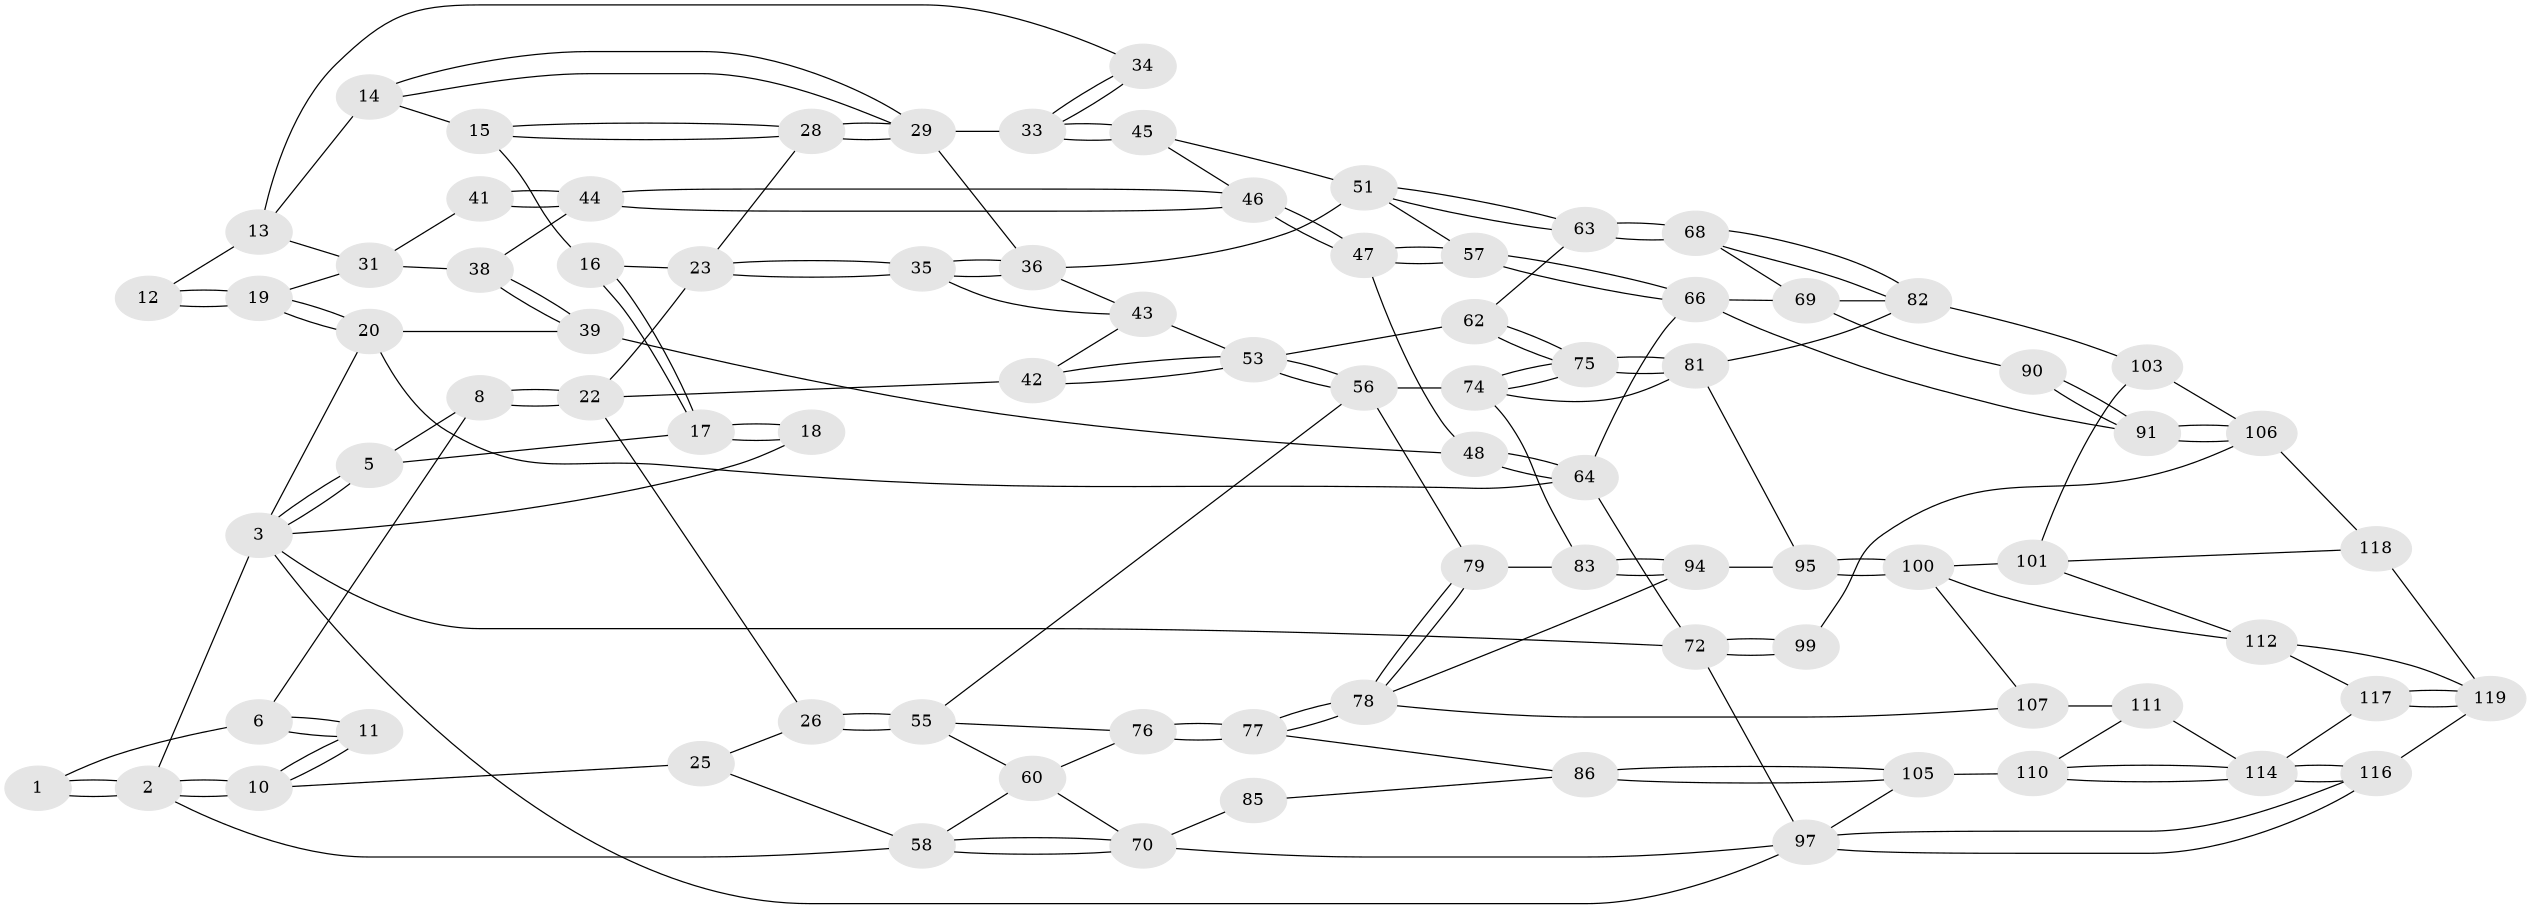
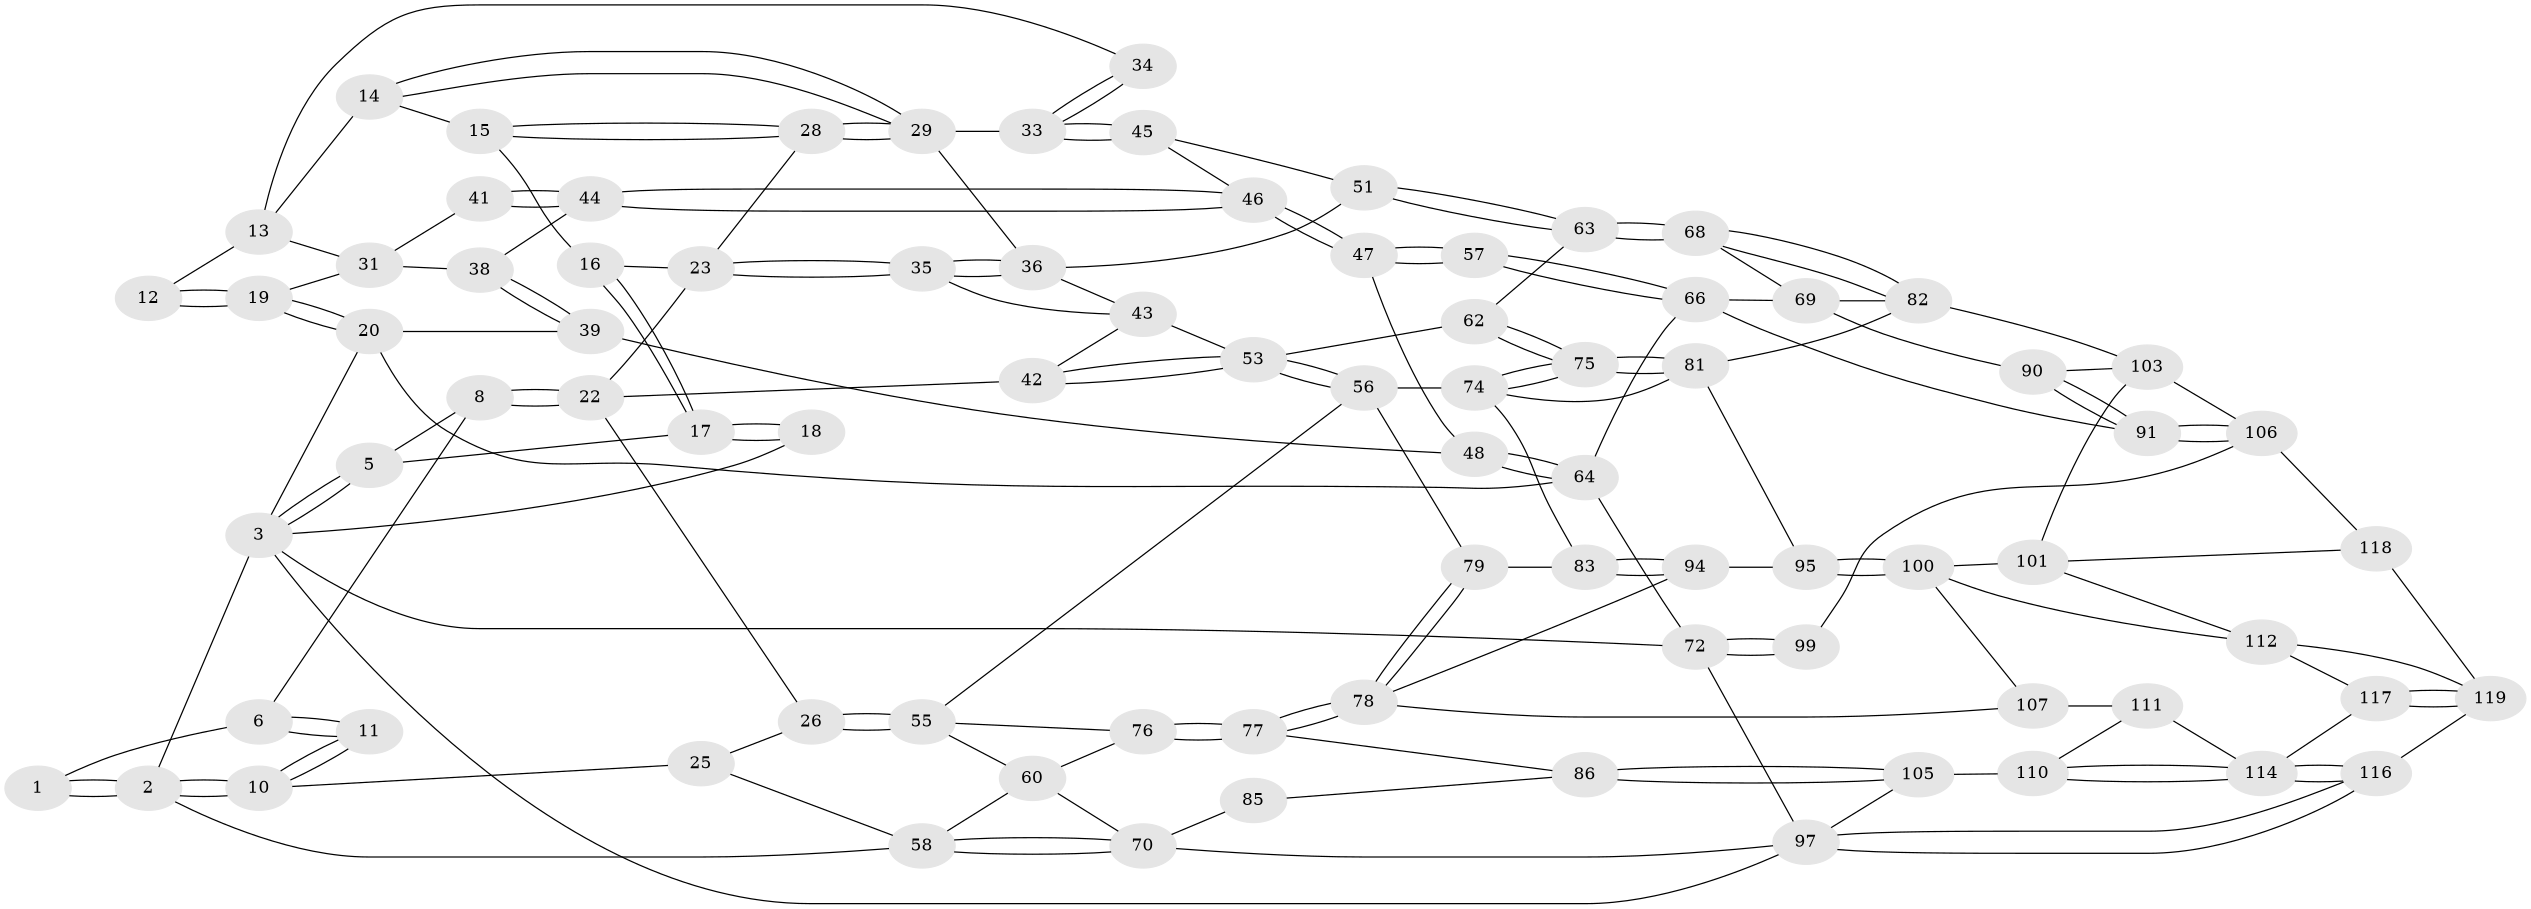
(1419, 222) -> none
none -> (2089, 370)
